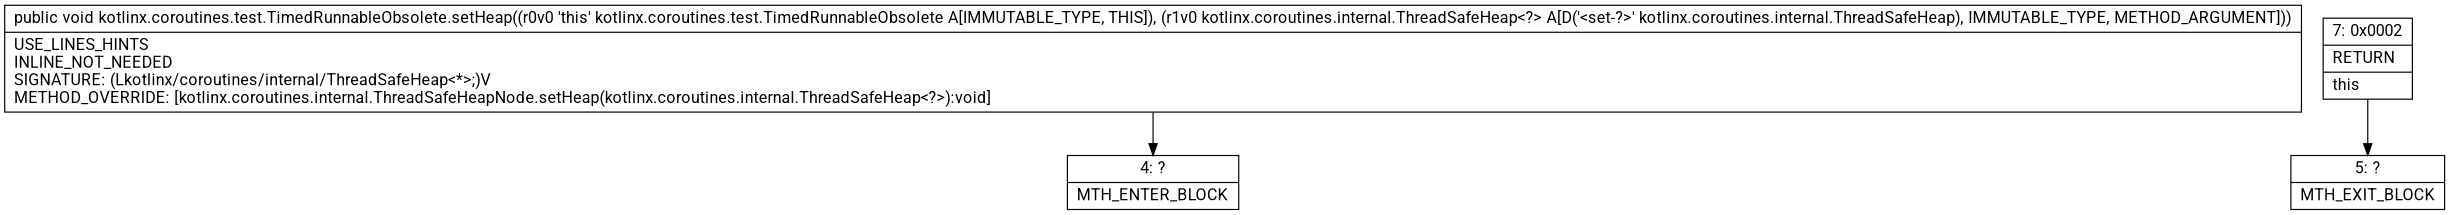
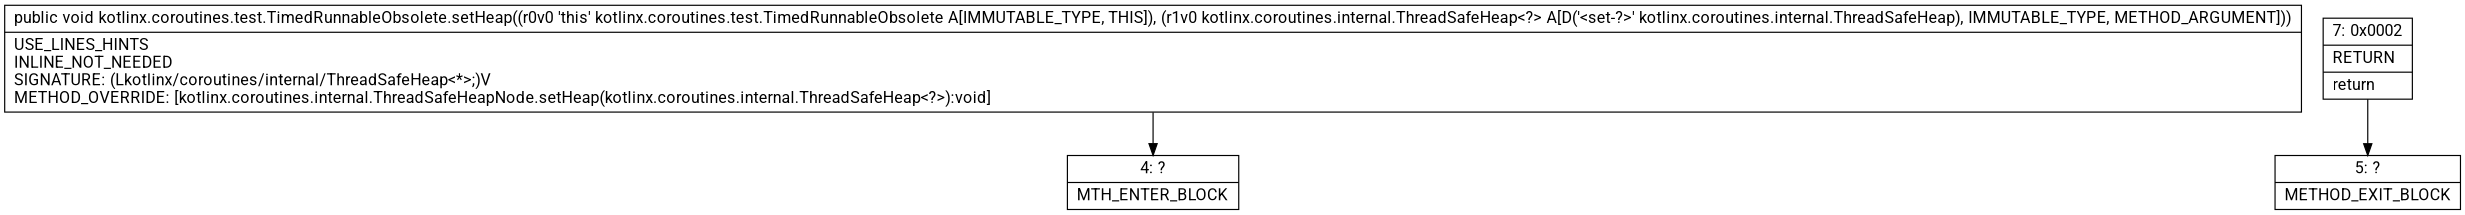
(2347, 85) -> (2354, 85)
(2368, 195) -> (2368, 195)
